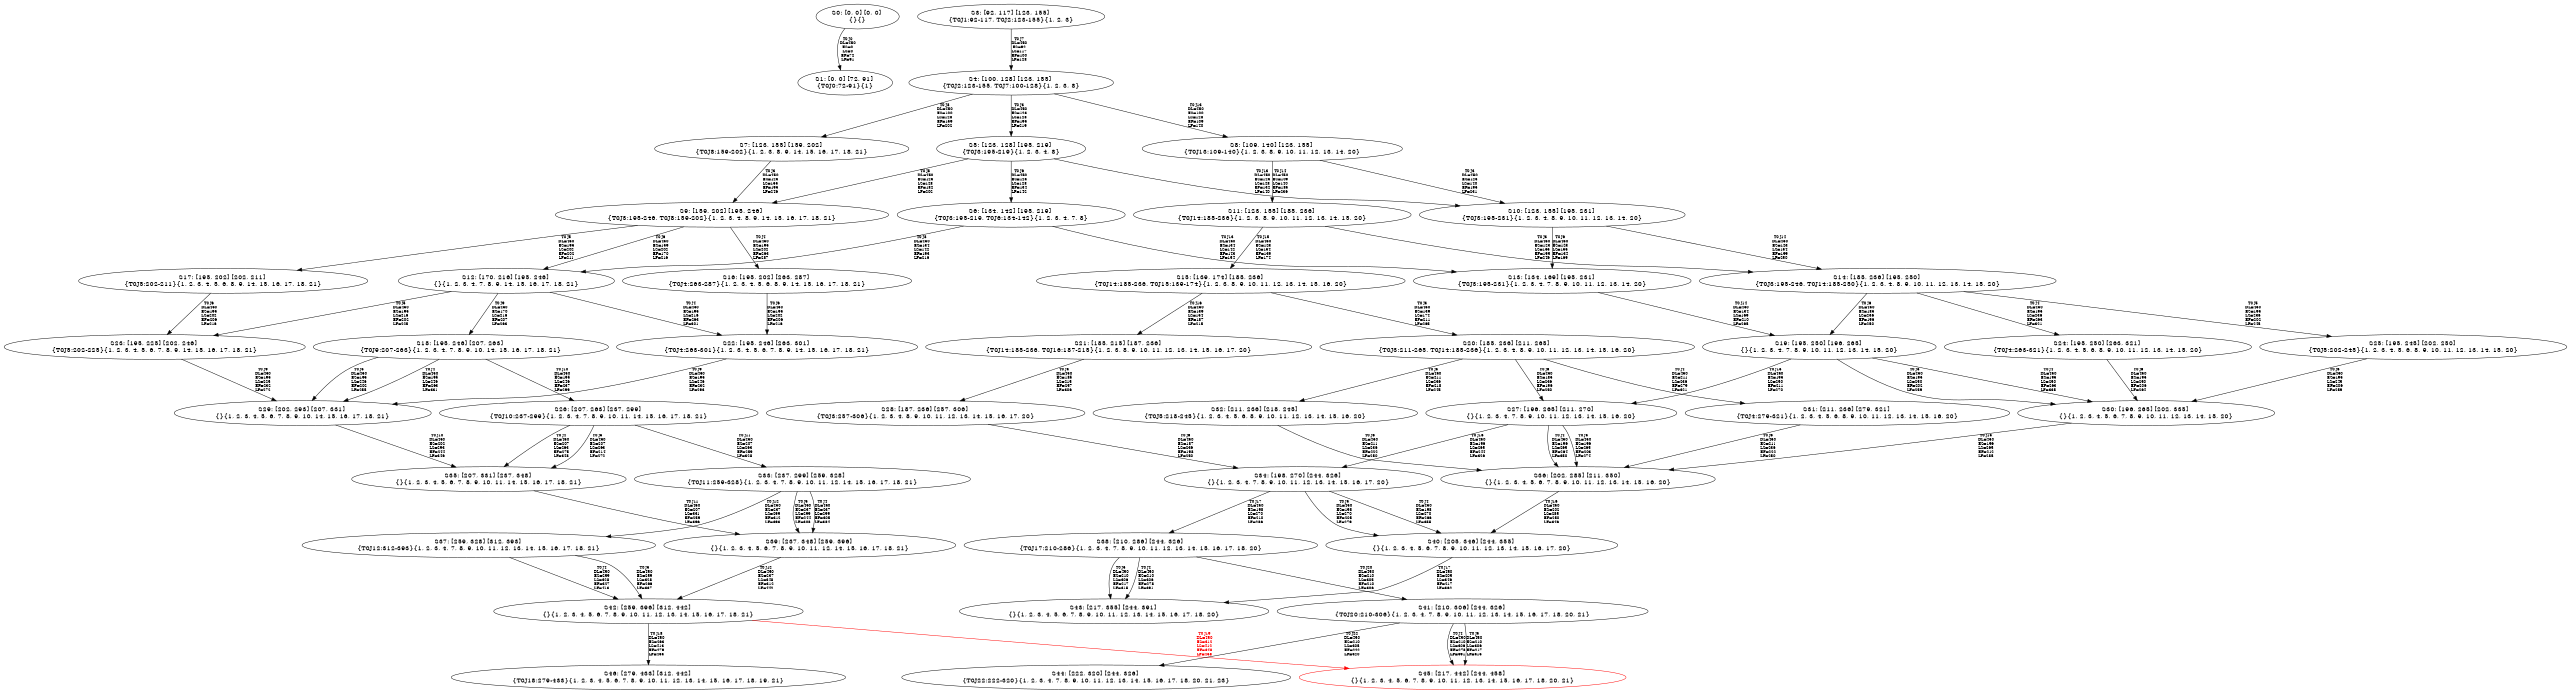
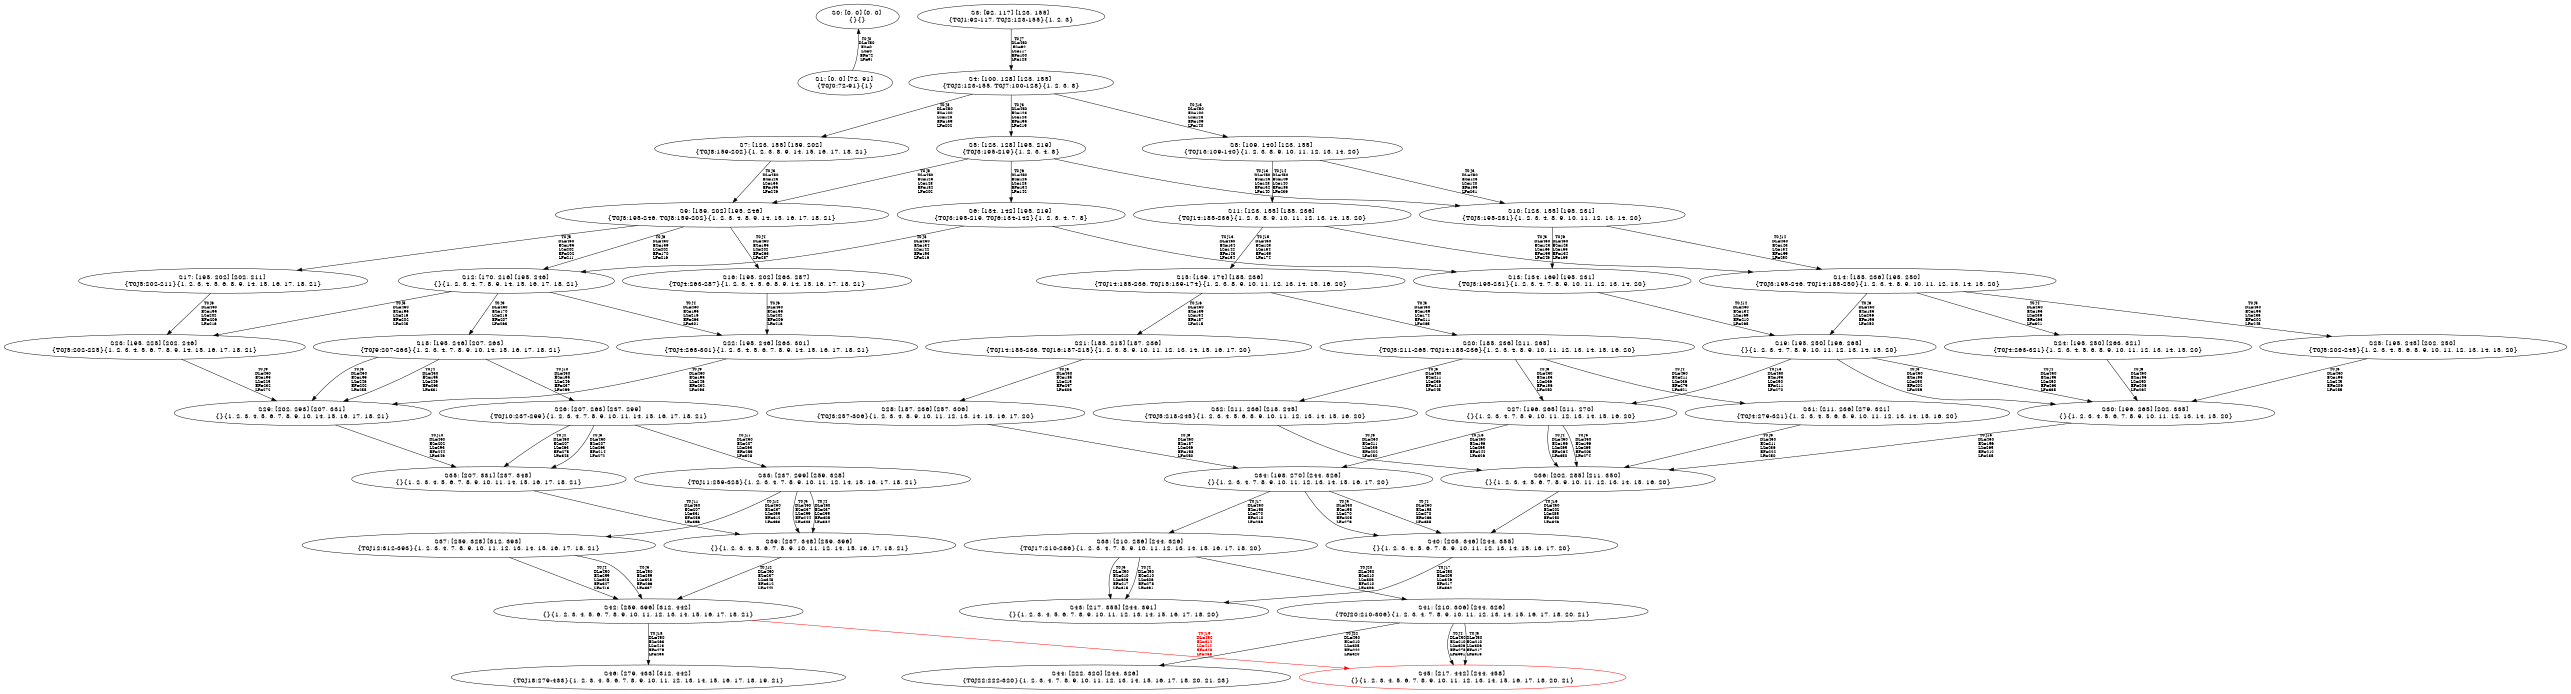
(838, 46) -> (858, 52)
